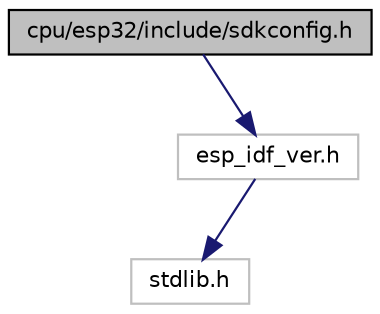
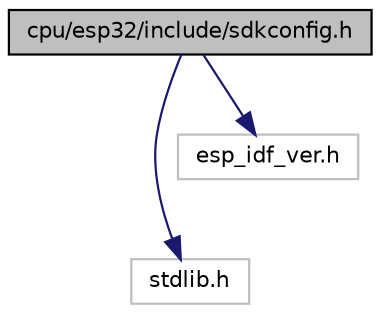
(235, 210) -> (156, 145)
